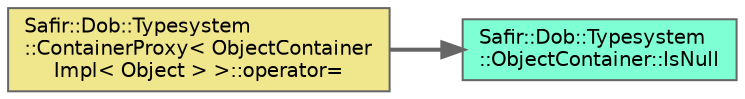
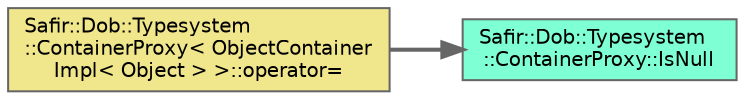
(600, 50) -> (600, 50)
